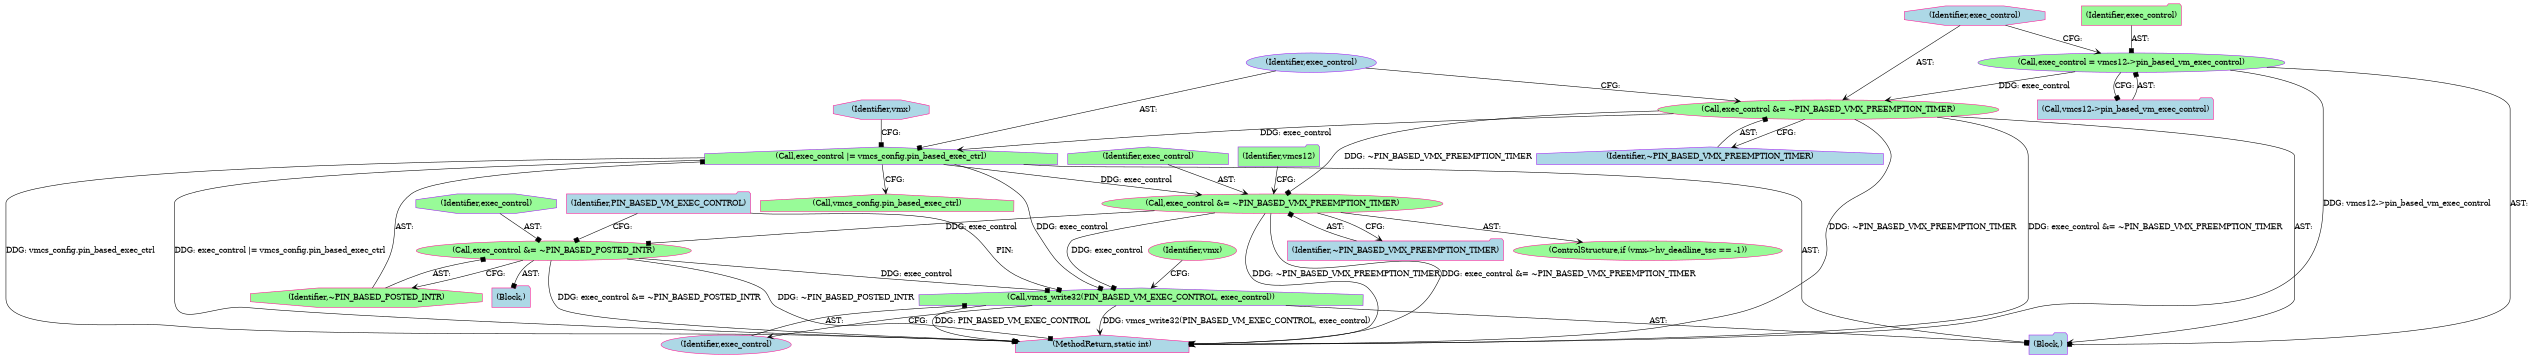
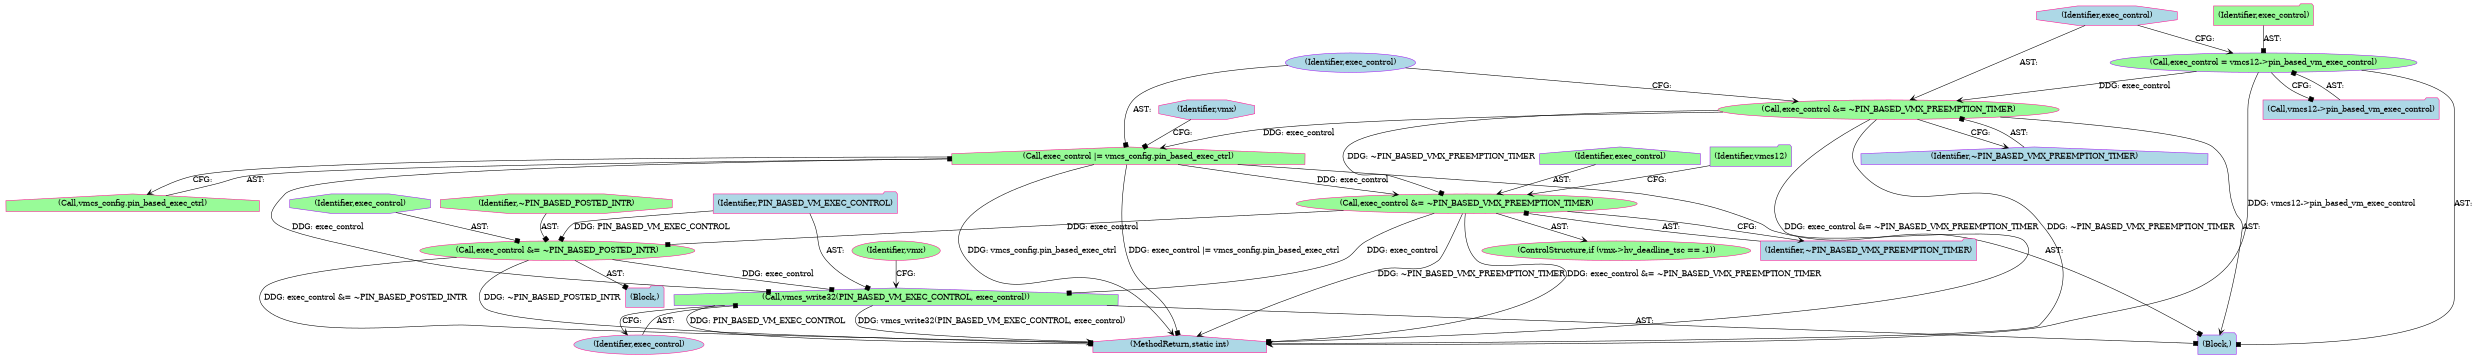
(881, 157) -> (1128, 157)
(502, 175) -> (555, 165)
(624, 227) -> (652, 227)
(1006, 251) -> (837, 251)
(471, 274) -> none
